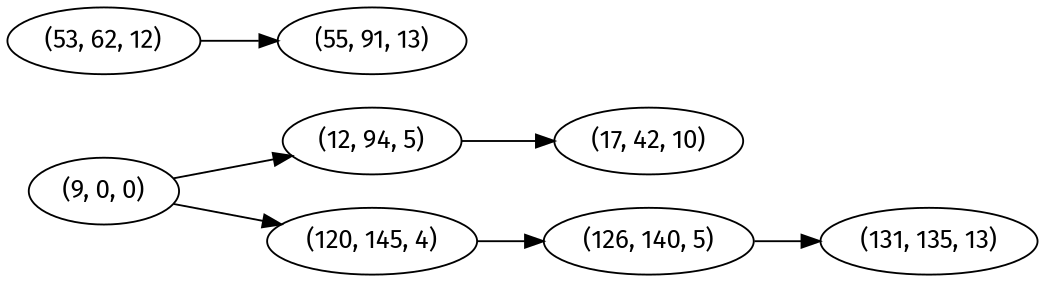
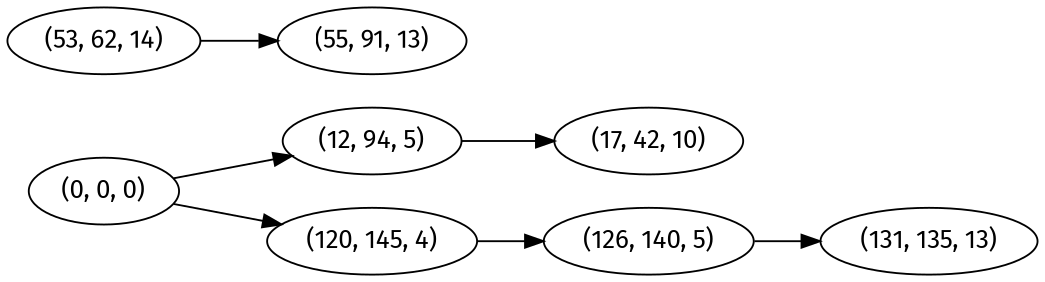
(104, 41) -> (104, 41)
(104, 191) -> (104, 191)
